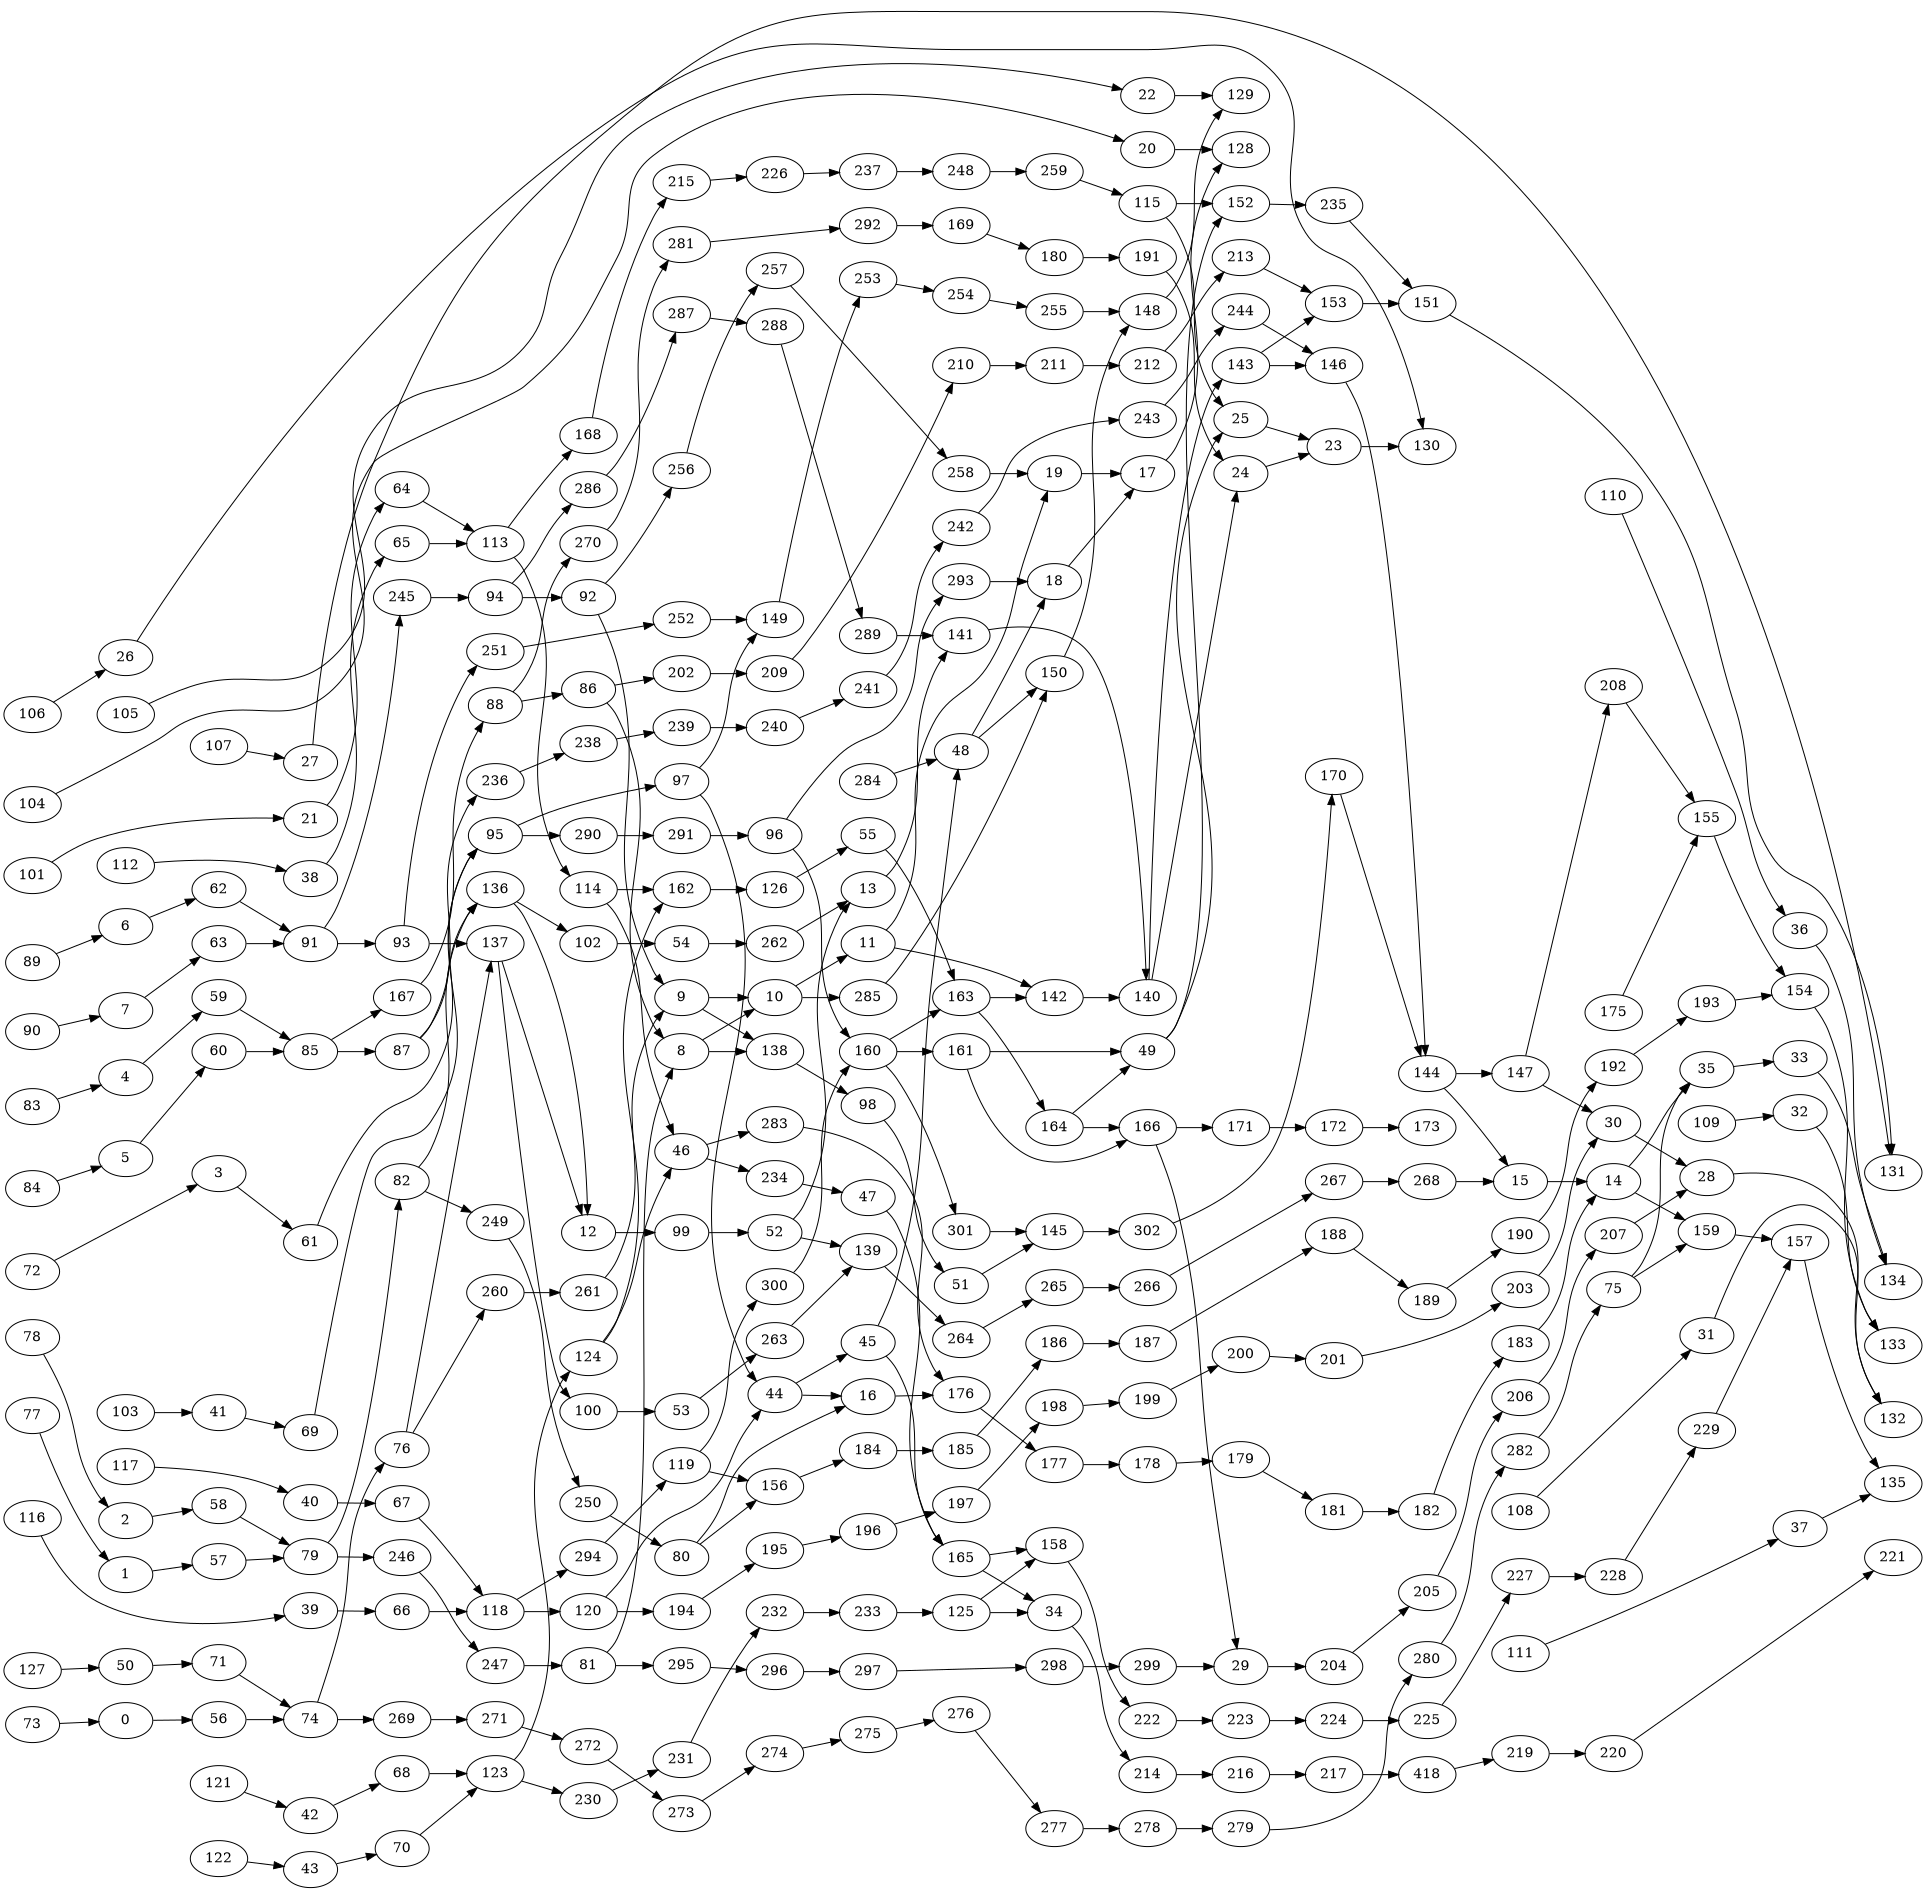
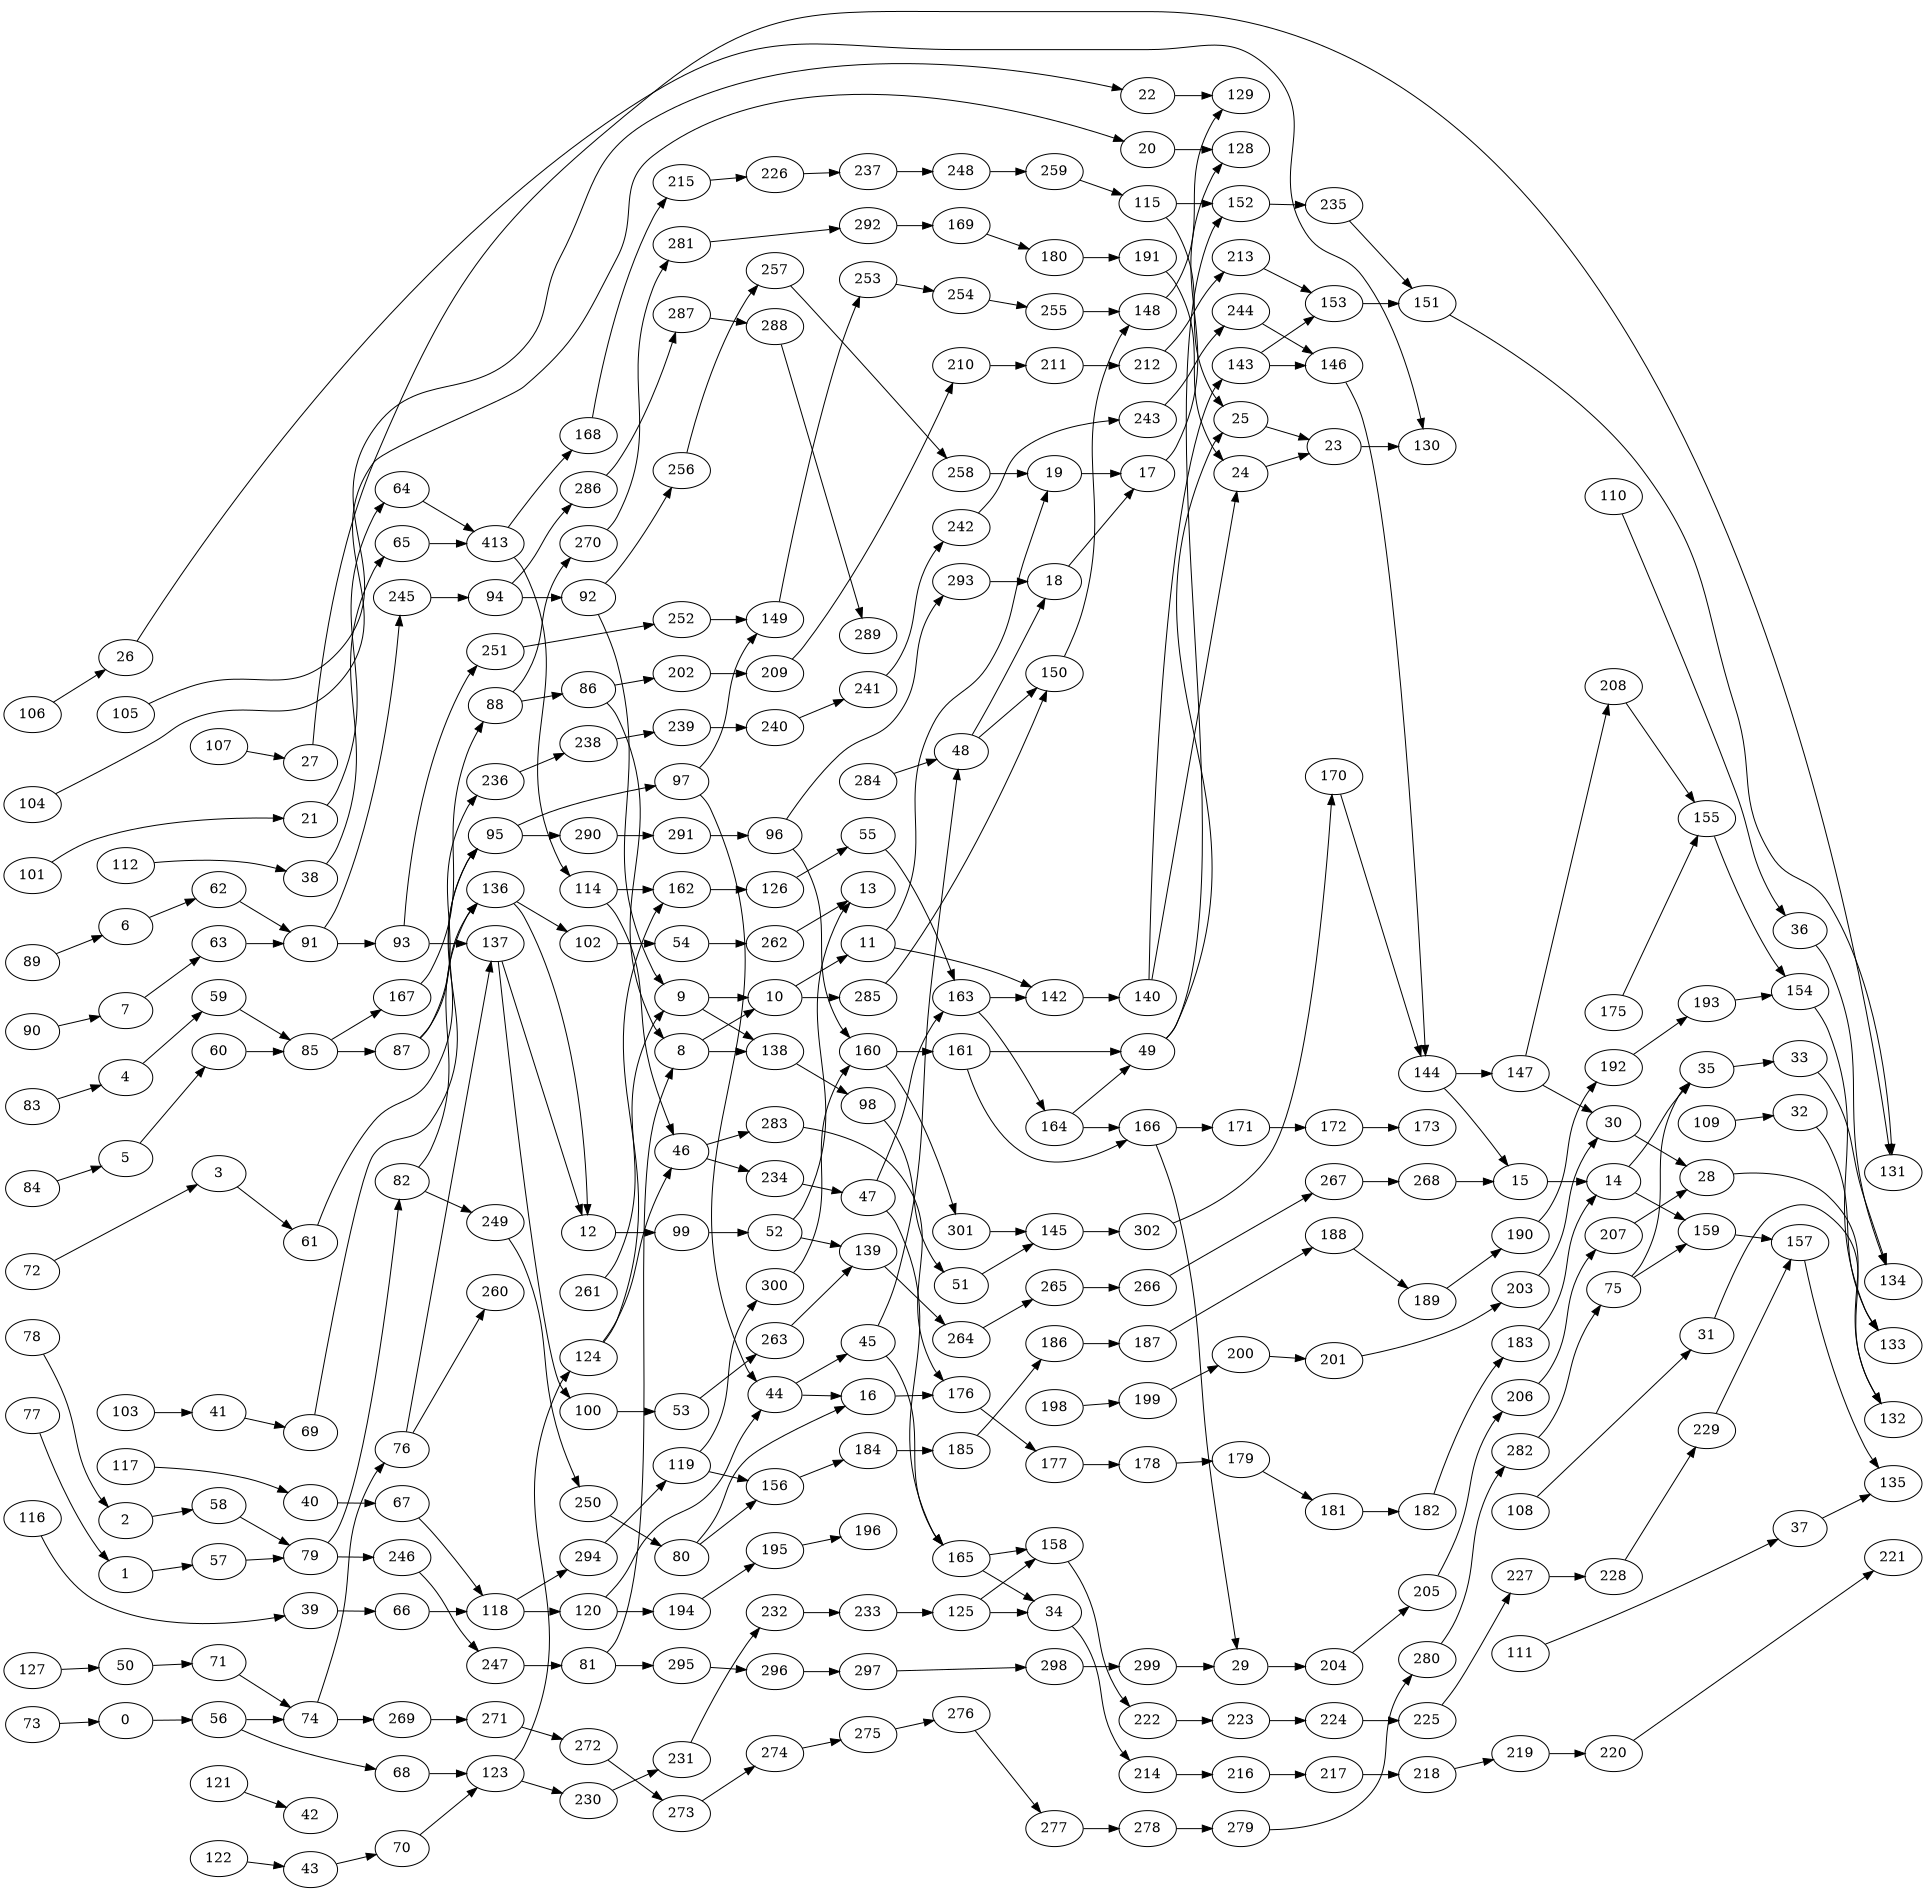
(495, 544) -> (495, 544)
(961, 636) -> none
(911, 1027) -> (905, 1108)
(537, 1293) -> none
(961, 1505) -> none
(1427, 1775) -> (1427, 1775)
(352, 1797) -> (302, 1752)
